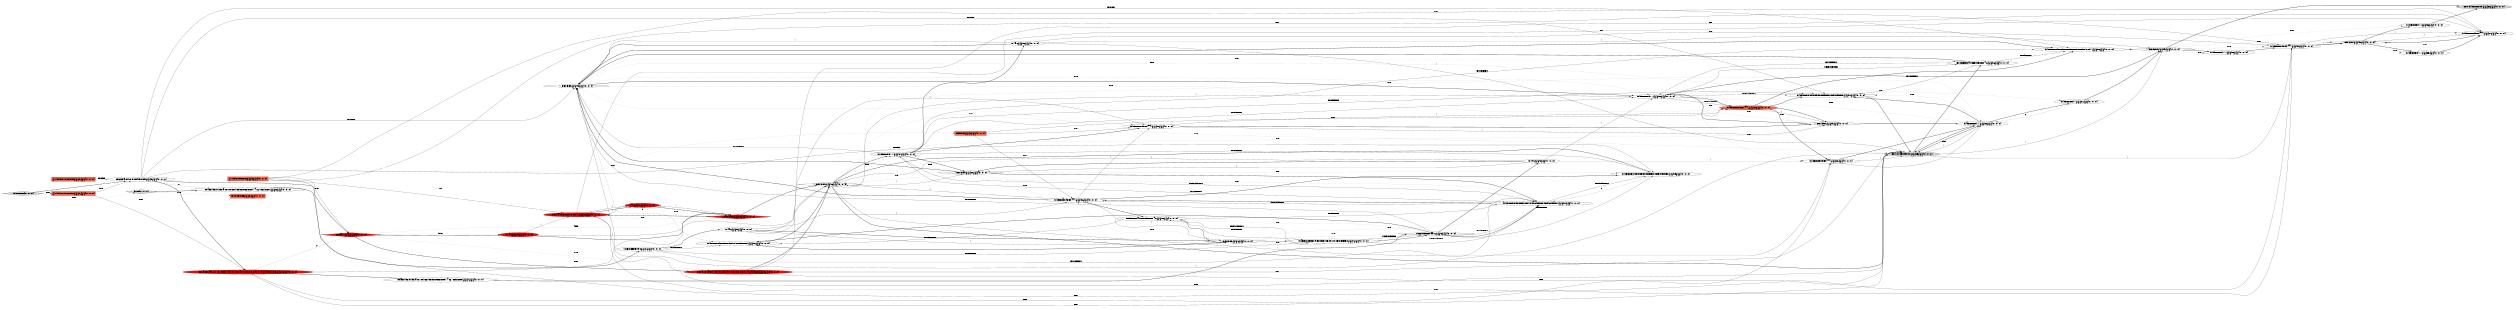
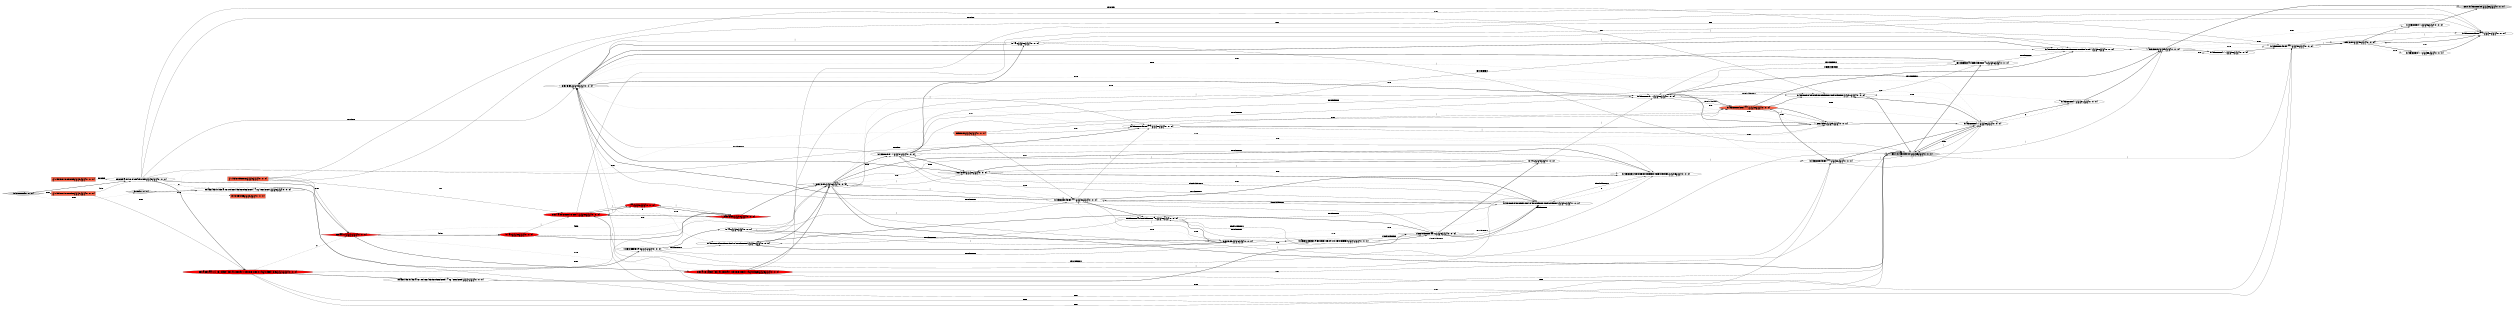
(1710, 31) -> (1710, 31)
(1305, 224) -> (1188, 228)
